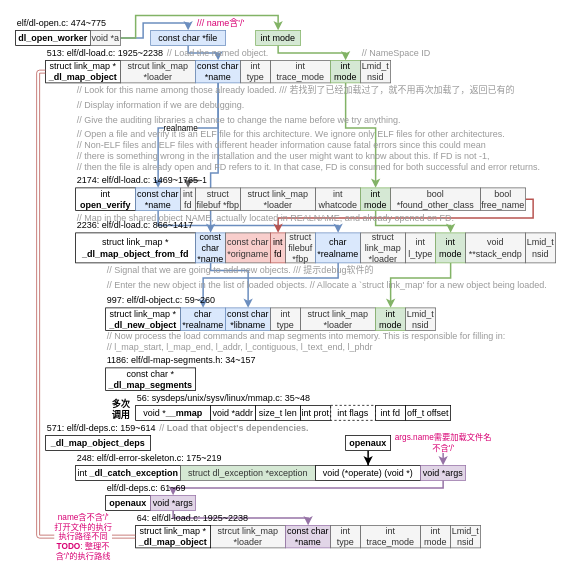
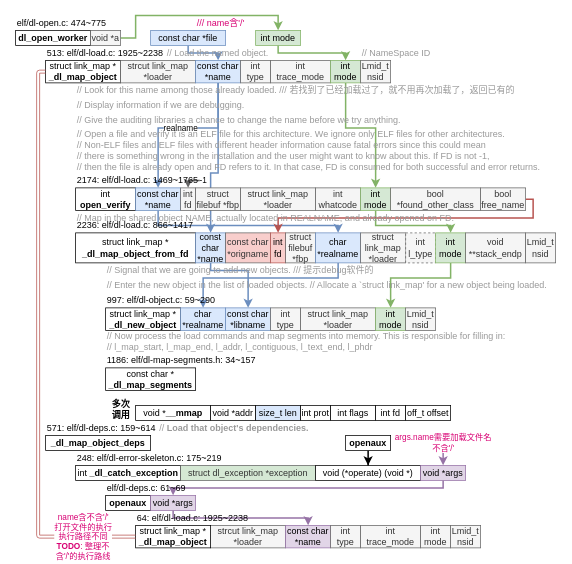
(155, 23) -> none
(420, 248) -> (420, 248)
(169, 300) -> (169, 300)
(229, 398) -> none
(278, 413) -> (278, 413)
(353, 413) -> (353, 413)
